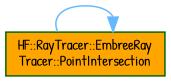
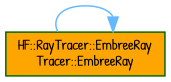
(85, 54) -> (85, 54)
